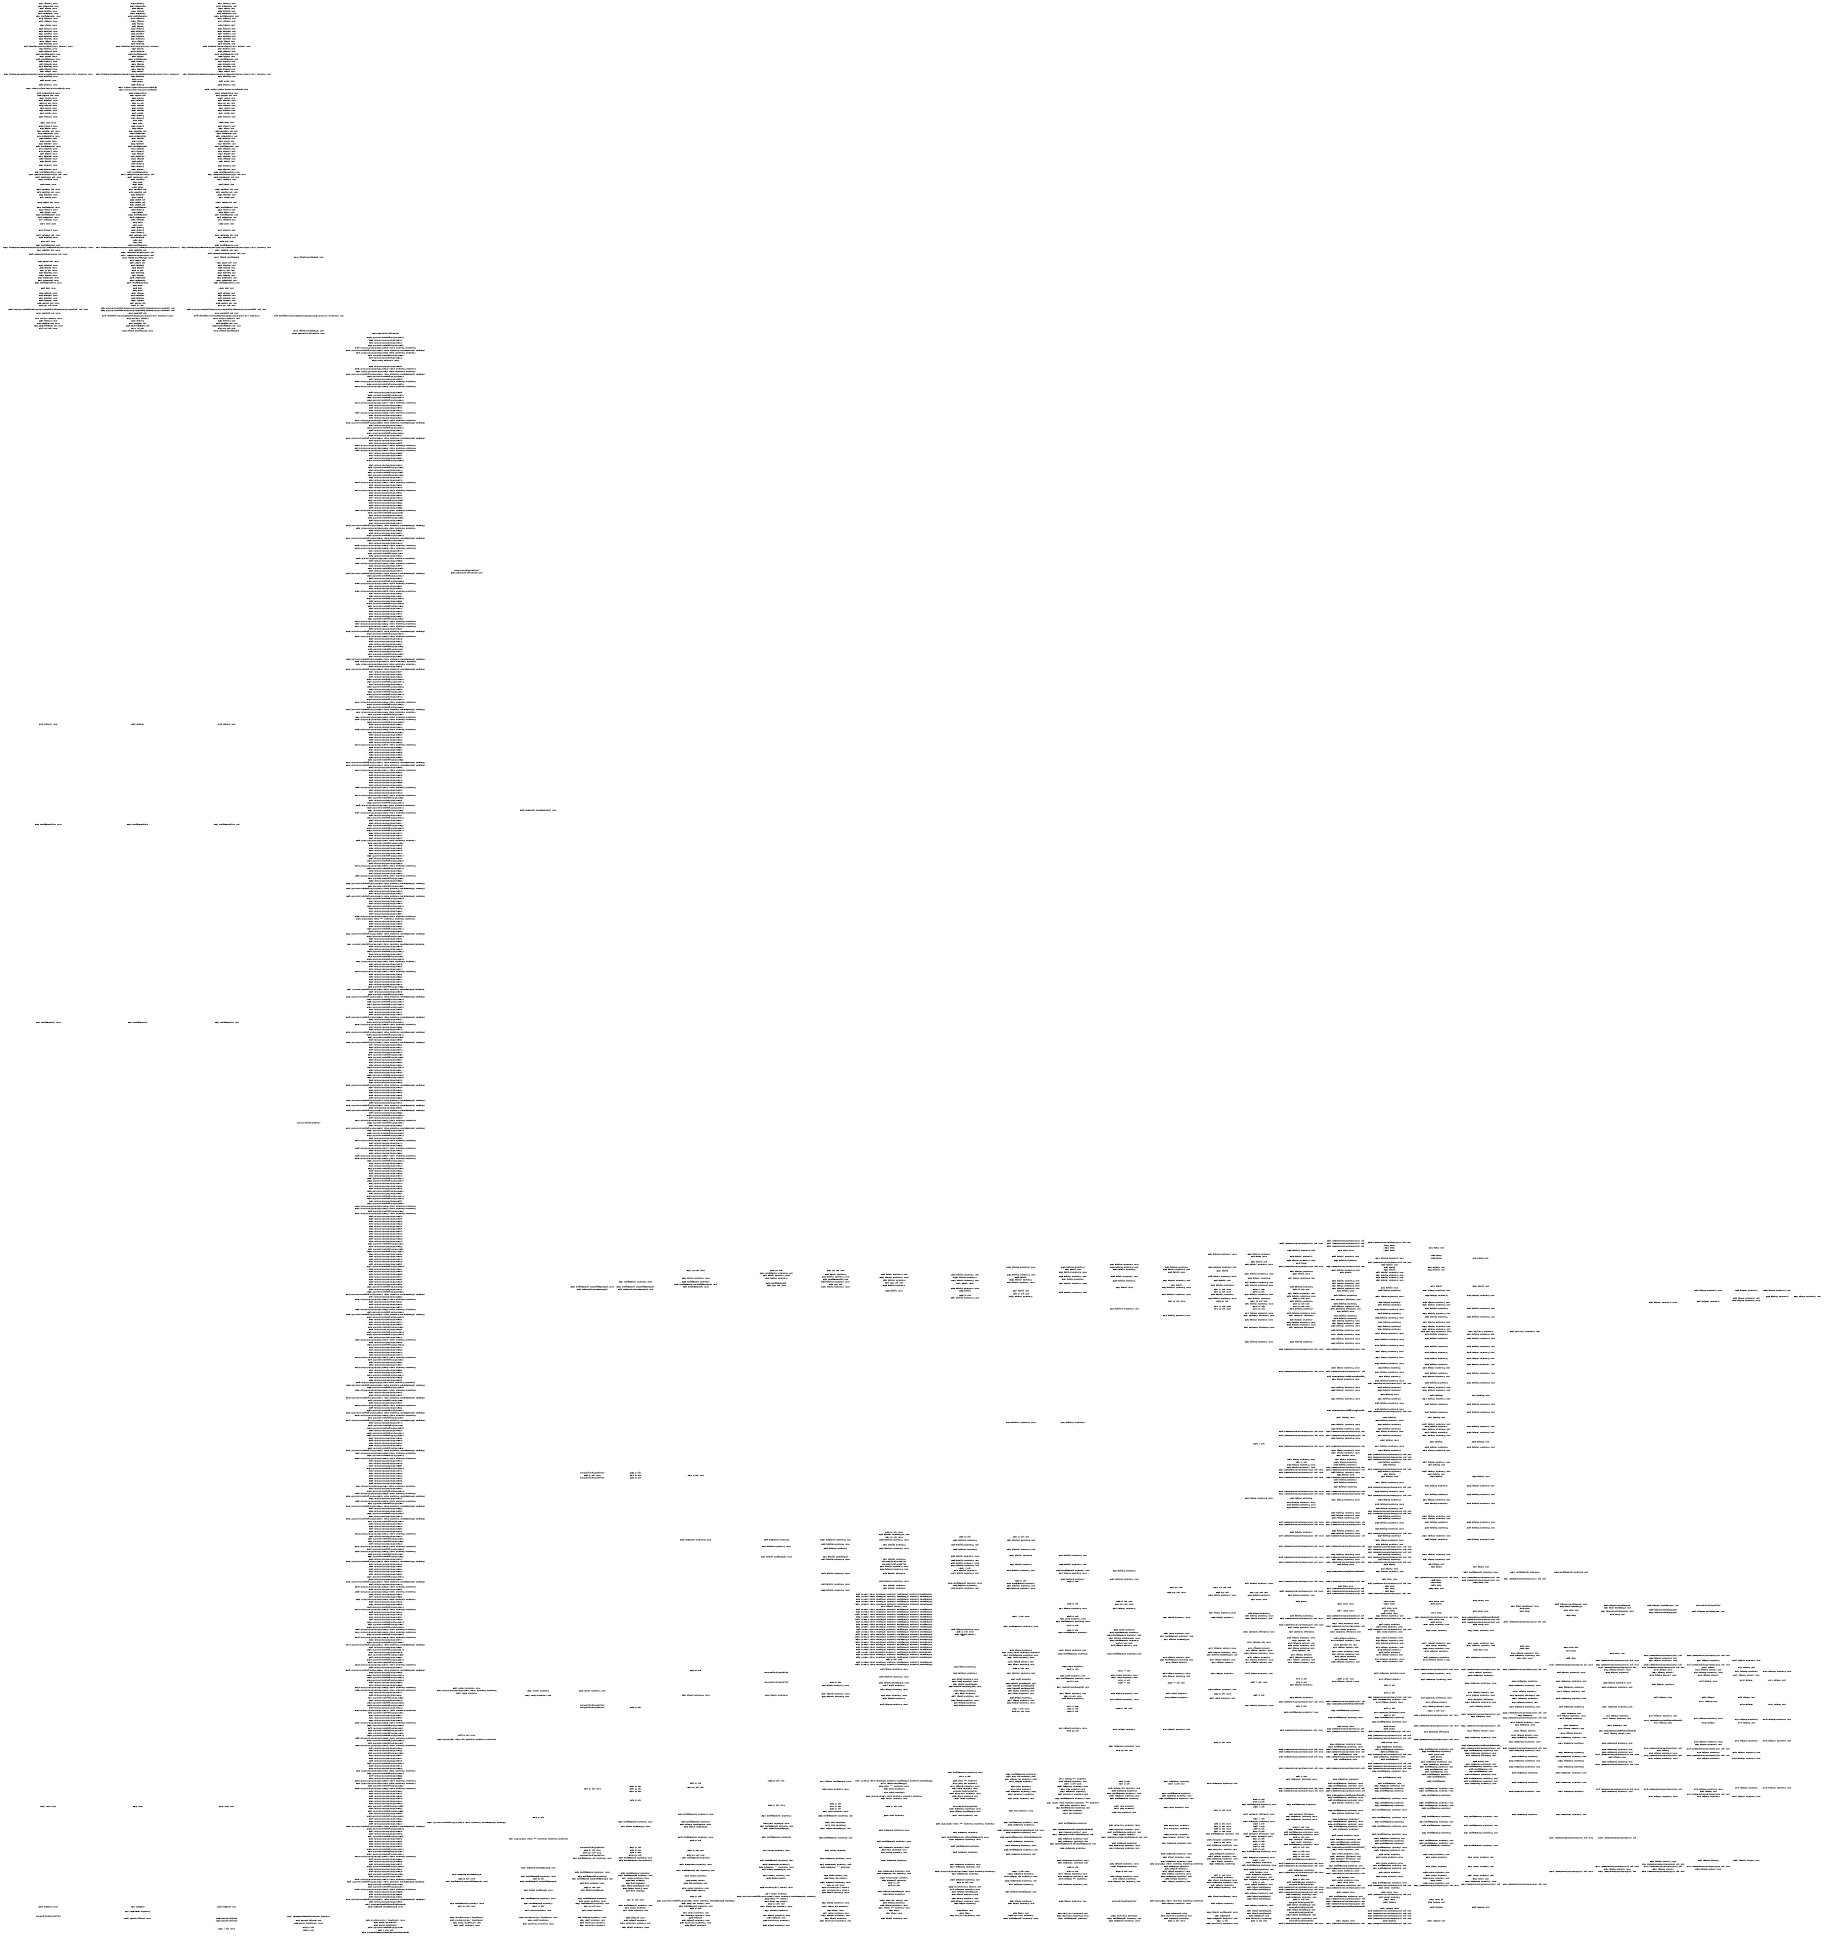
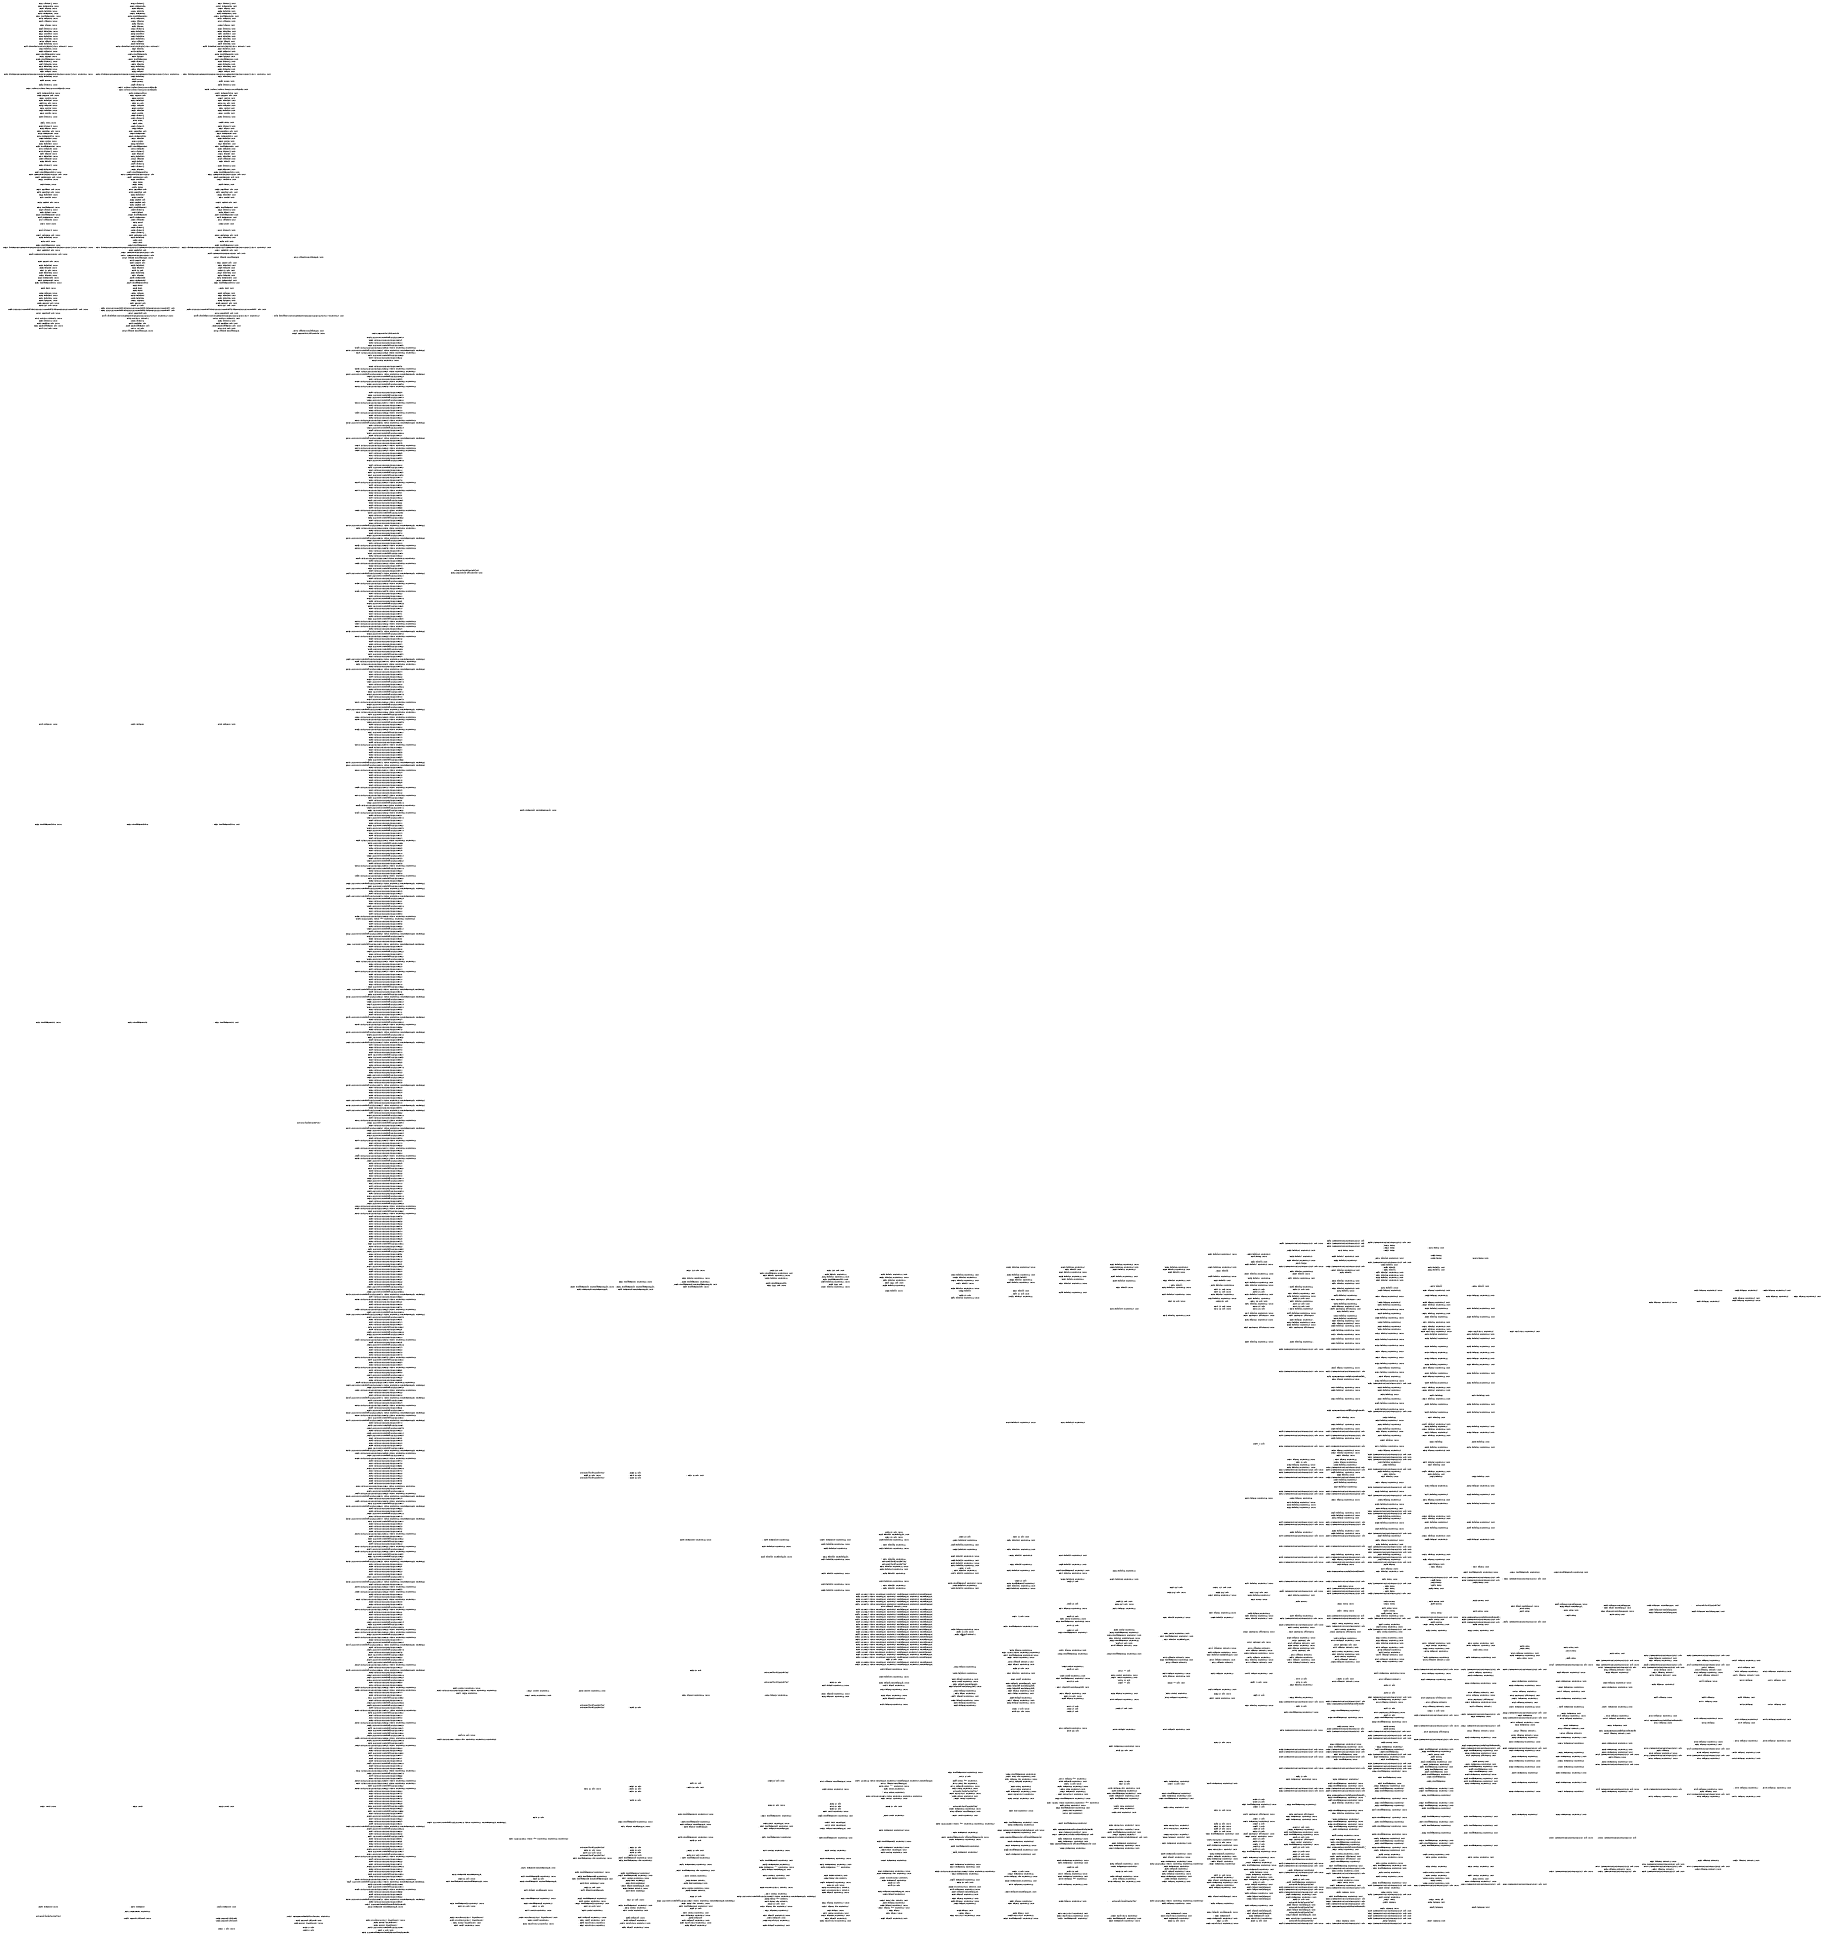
(1346, 1286) -> none
